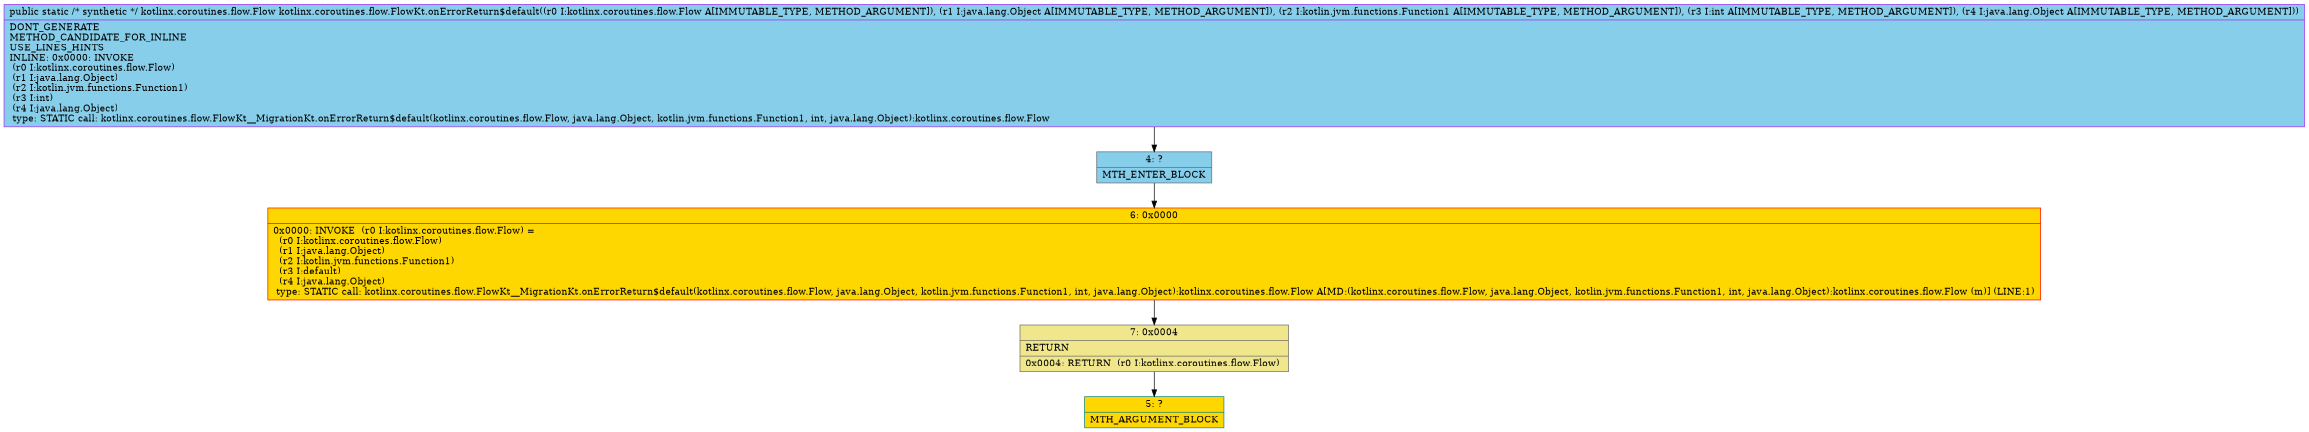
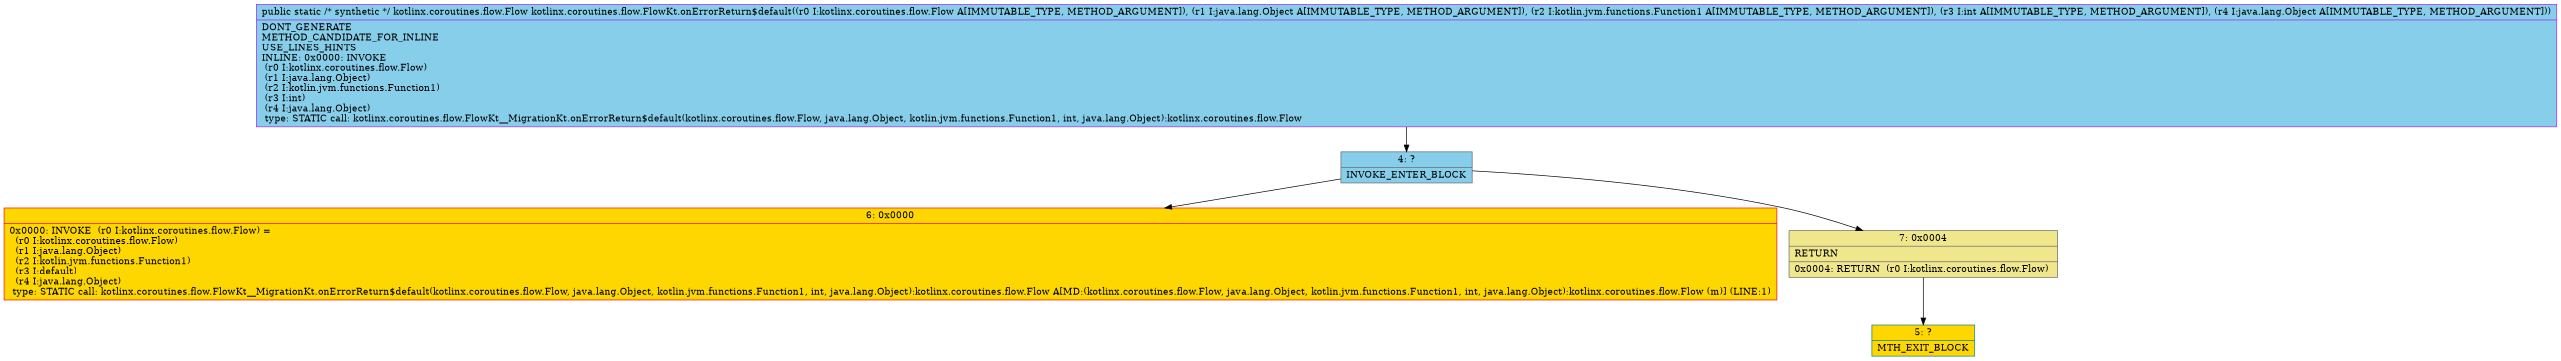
(1154, 175) -> (1407, 175)
(1154, 309) -> (1666, 188)
(1154, 420) -> (1923, 348)
